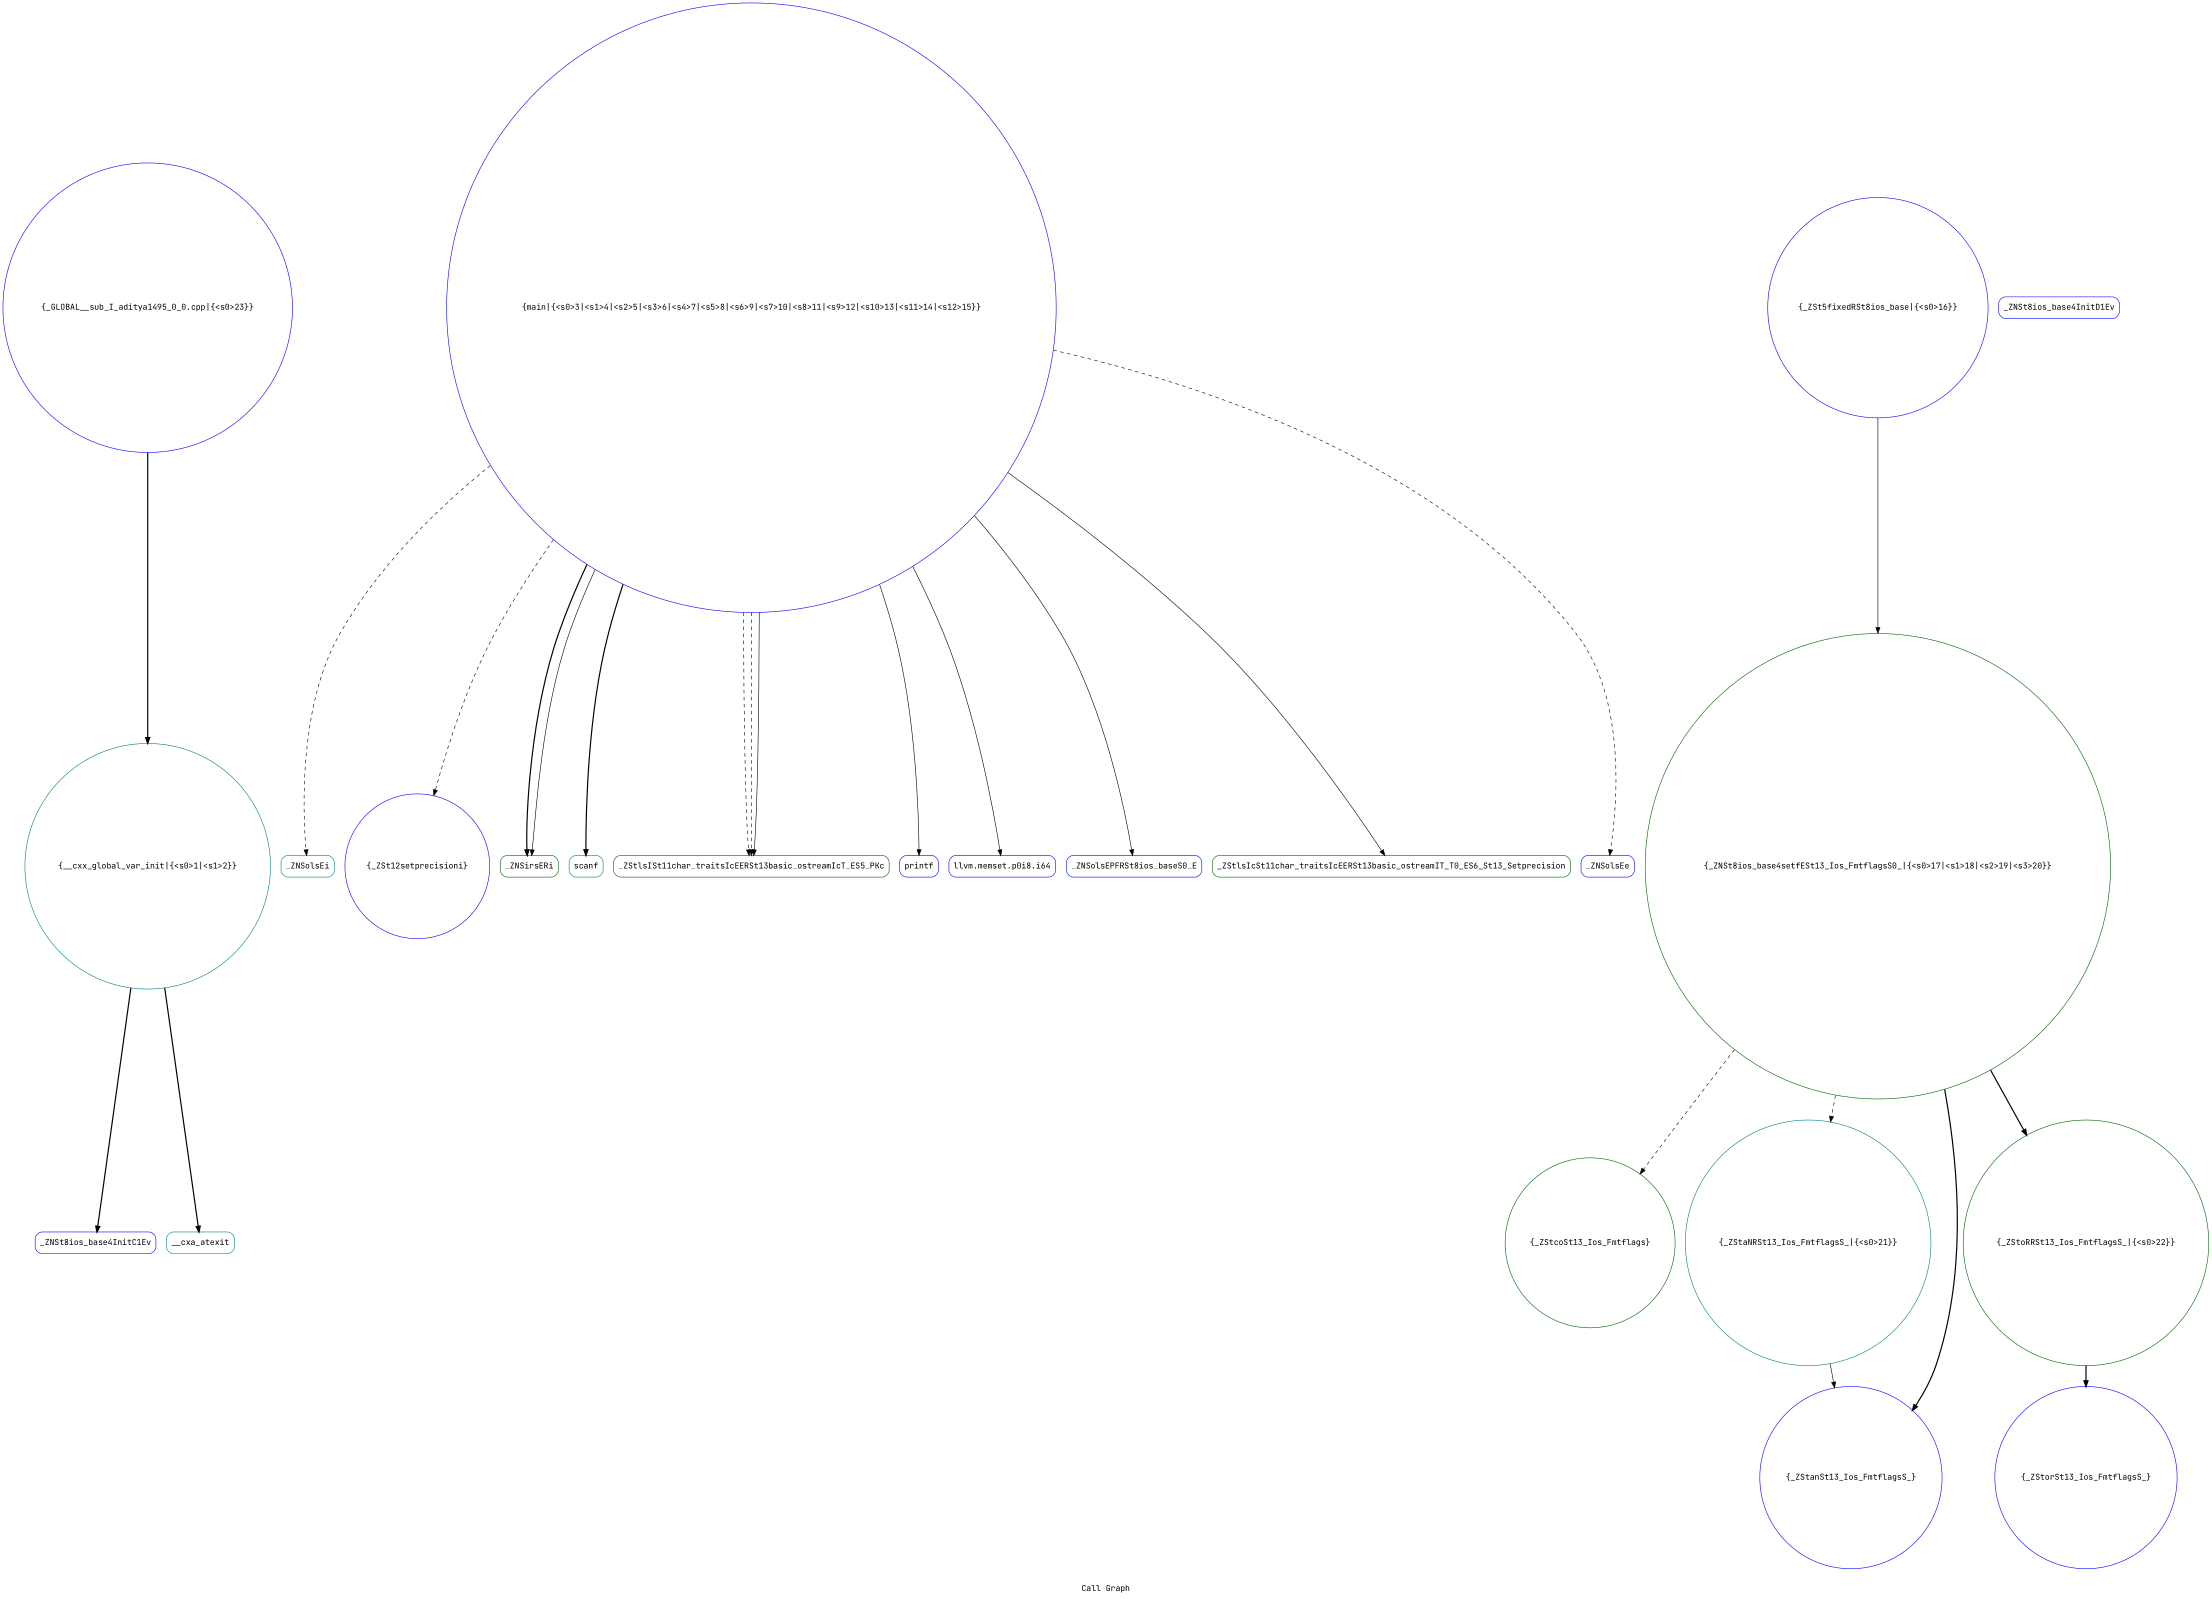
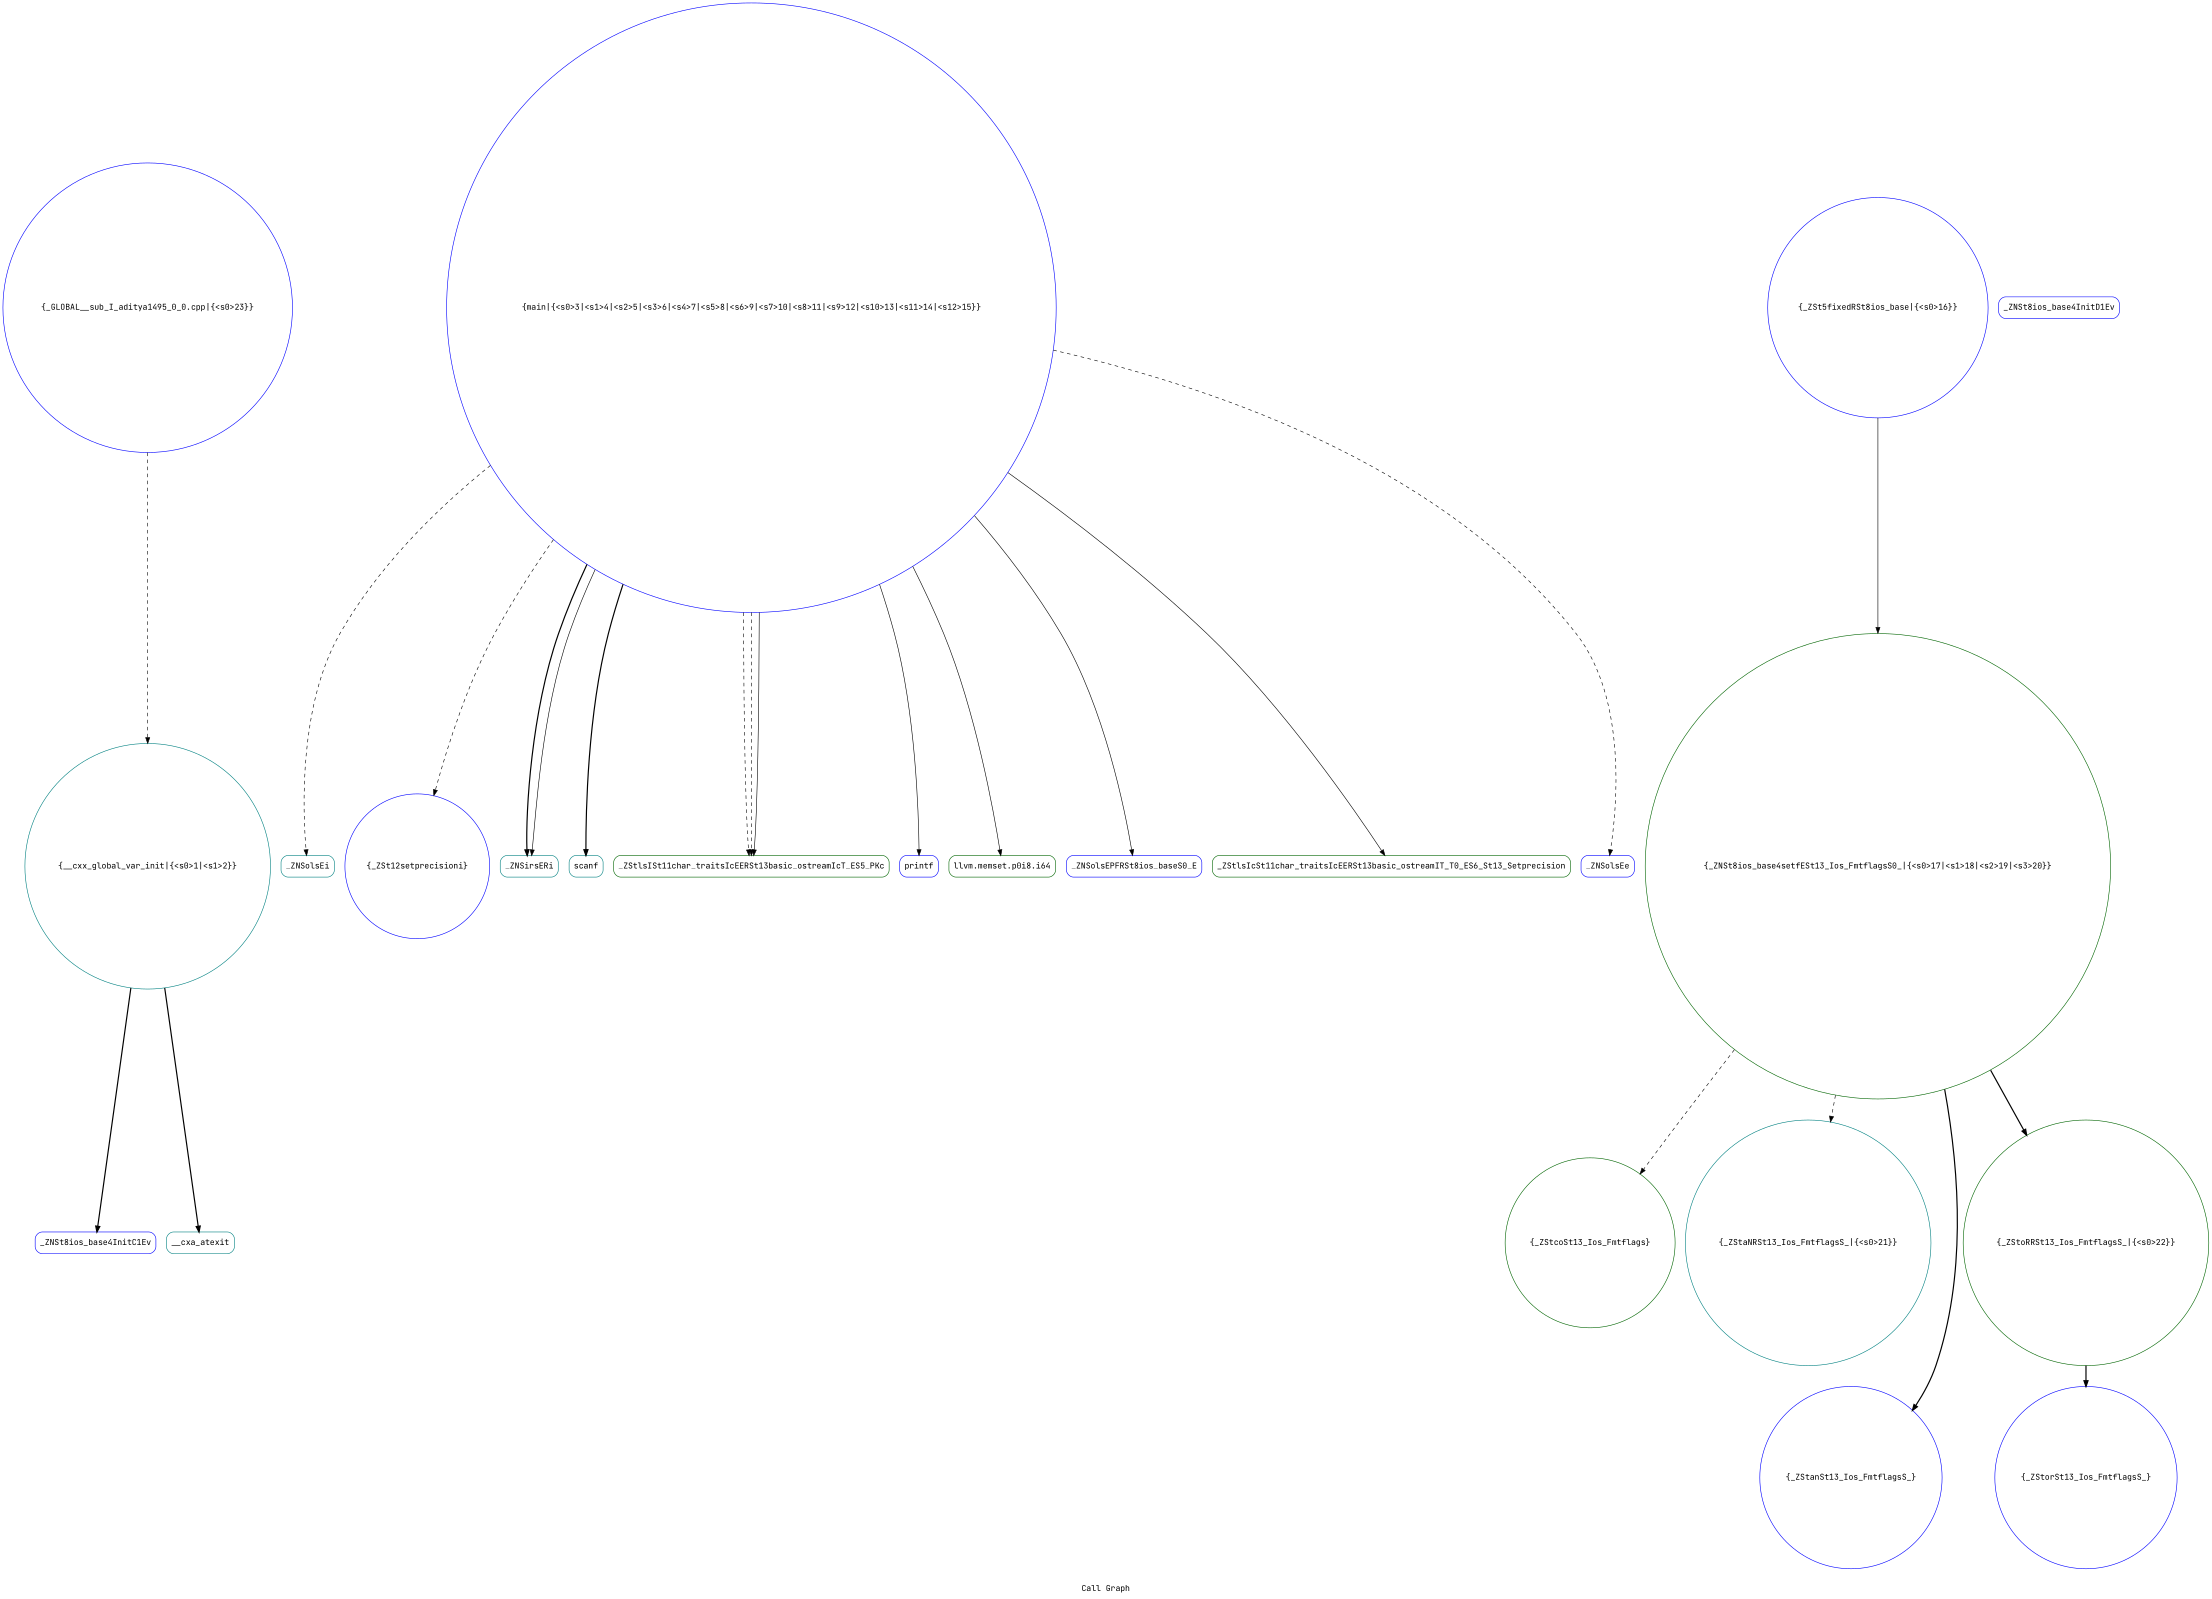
(148, 595) -> (148, 595)
(529, 866) -> (529, 866)
(1002, 866) -> (1002, 866)
(1832, 1373) -> none
